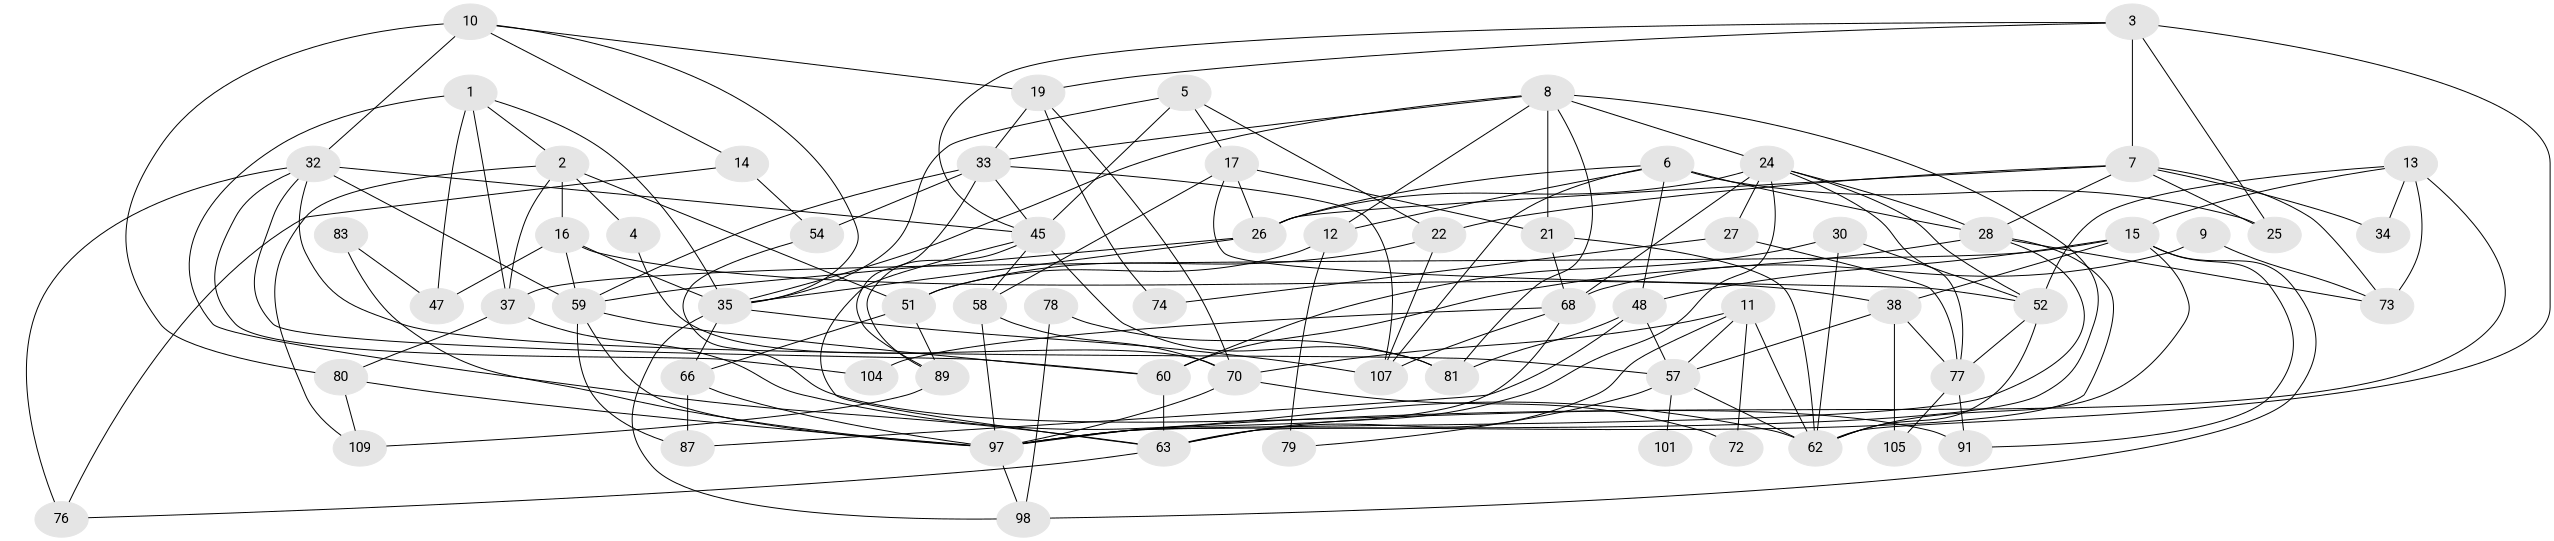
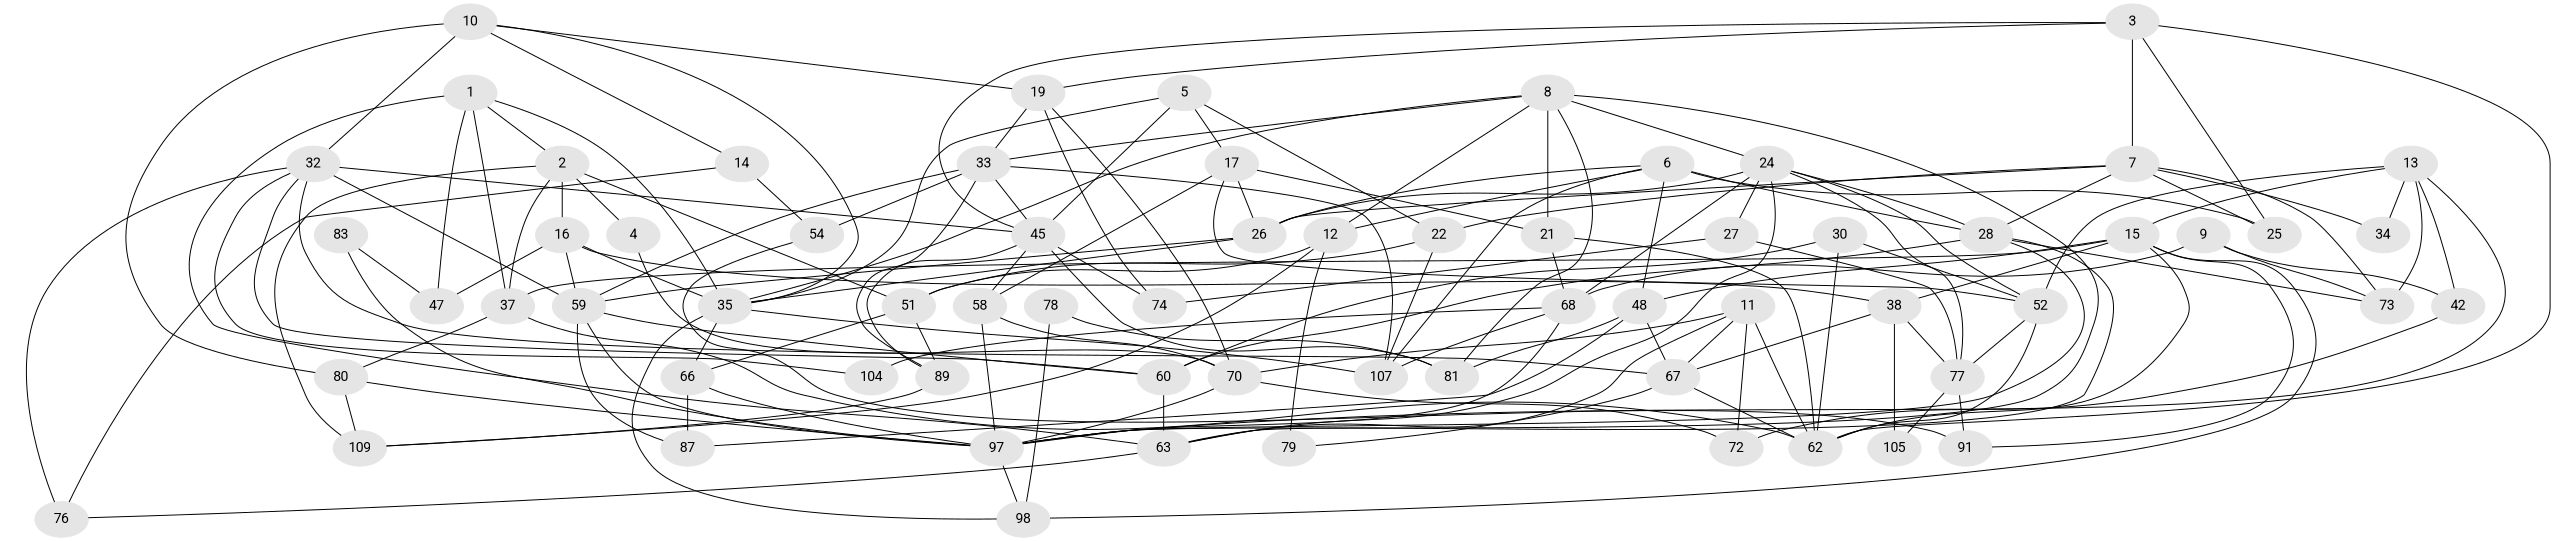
none -> (2458, 306)
(1673, 377) -> (1673, 377)
(826, 380) -> (1109, 276)
none -> (939, 401)
(1665, 448) -> none
